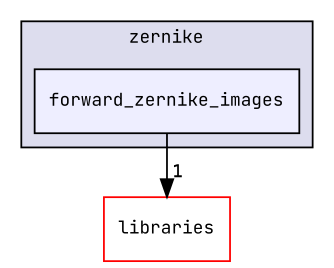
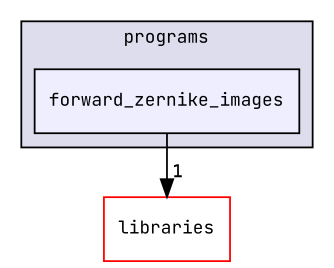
(167, 38) -> (167, 38)
